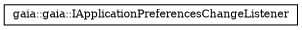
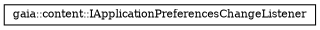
(151, 15) -> (160, 15)
